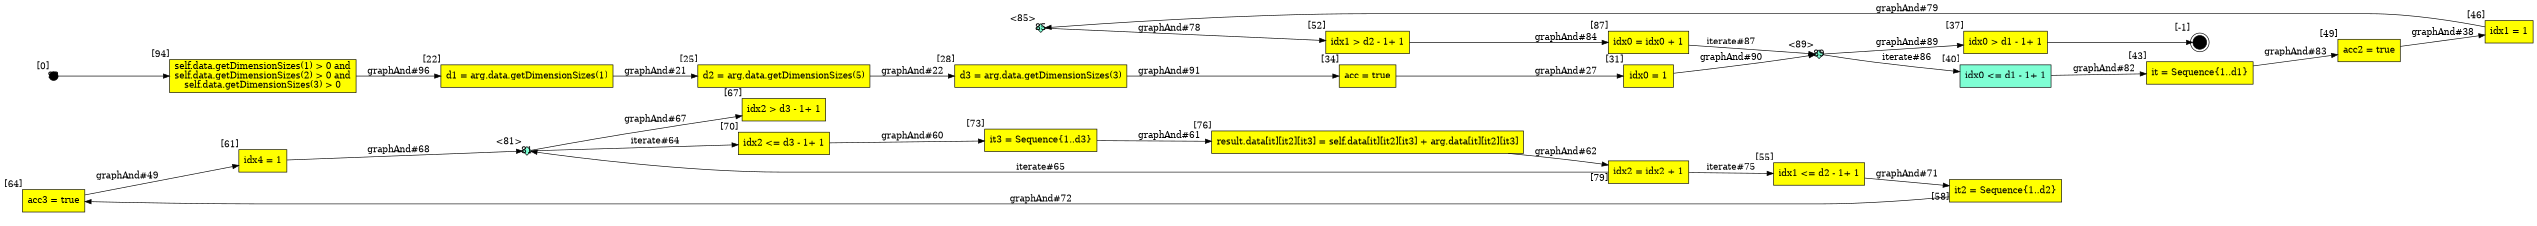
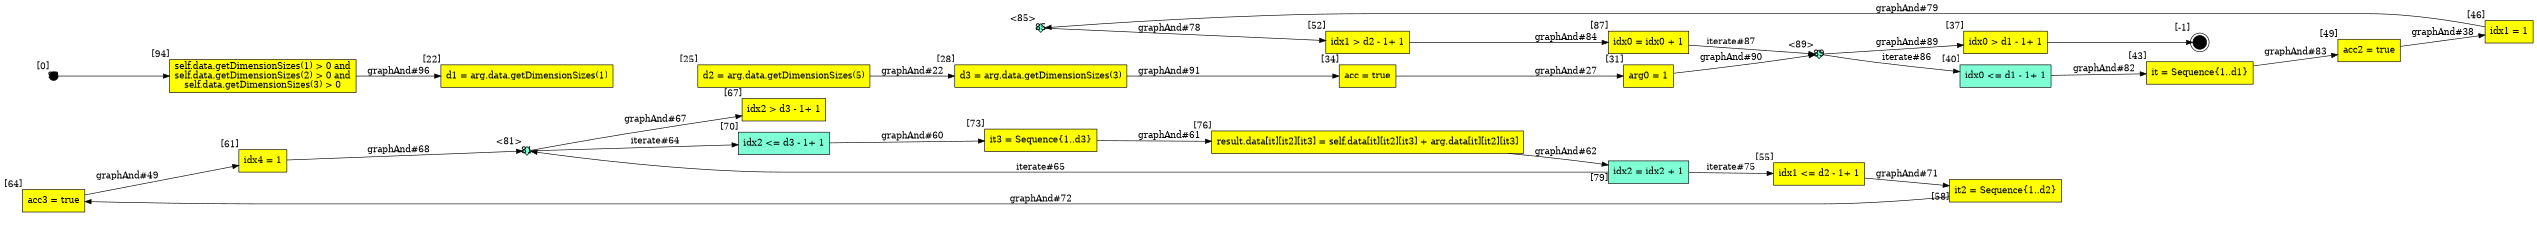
(652, 76) -> none
(1649, 76) -> (1649, 76)
(784, 143) -> (784, 143)
(1649, 172) -> (1649, 172)
